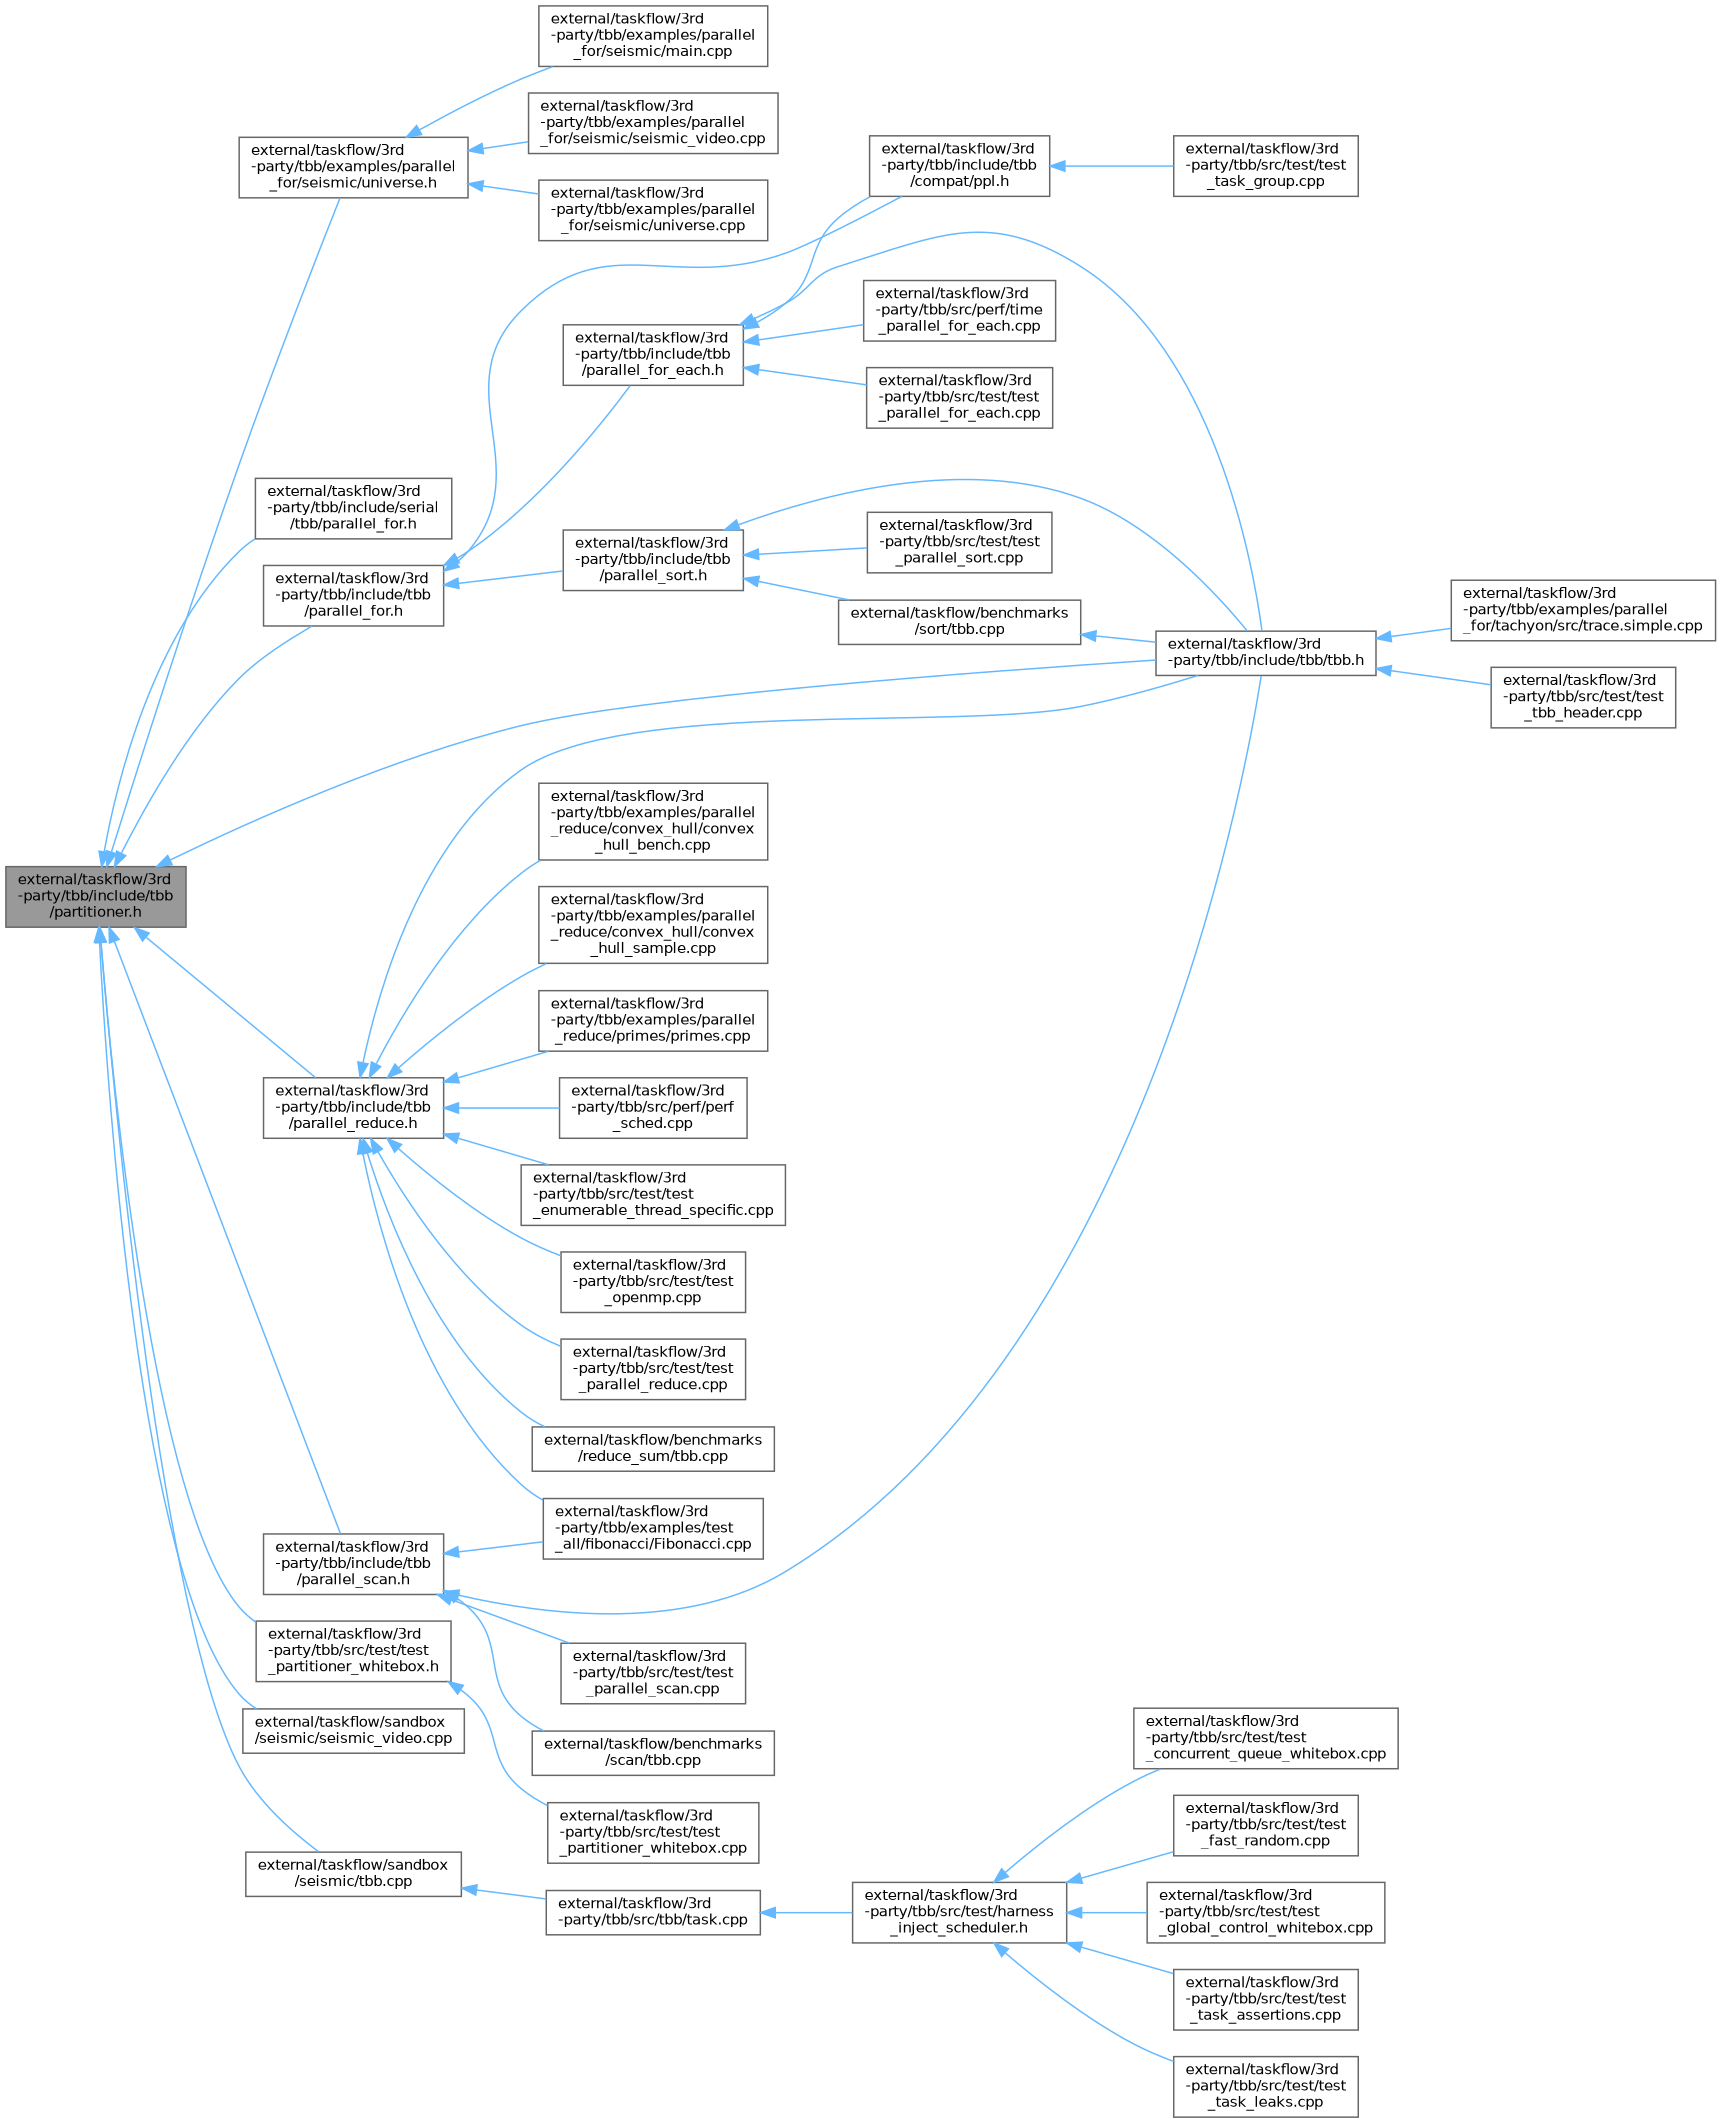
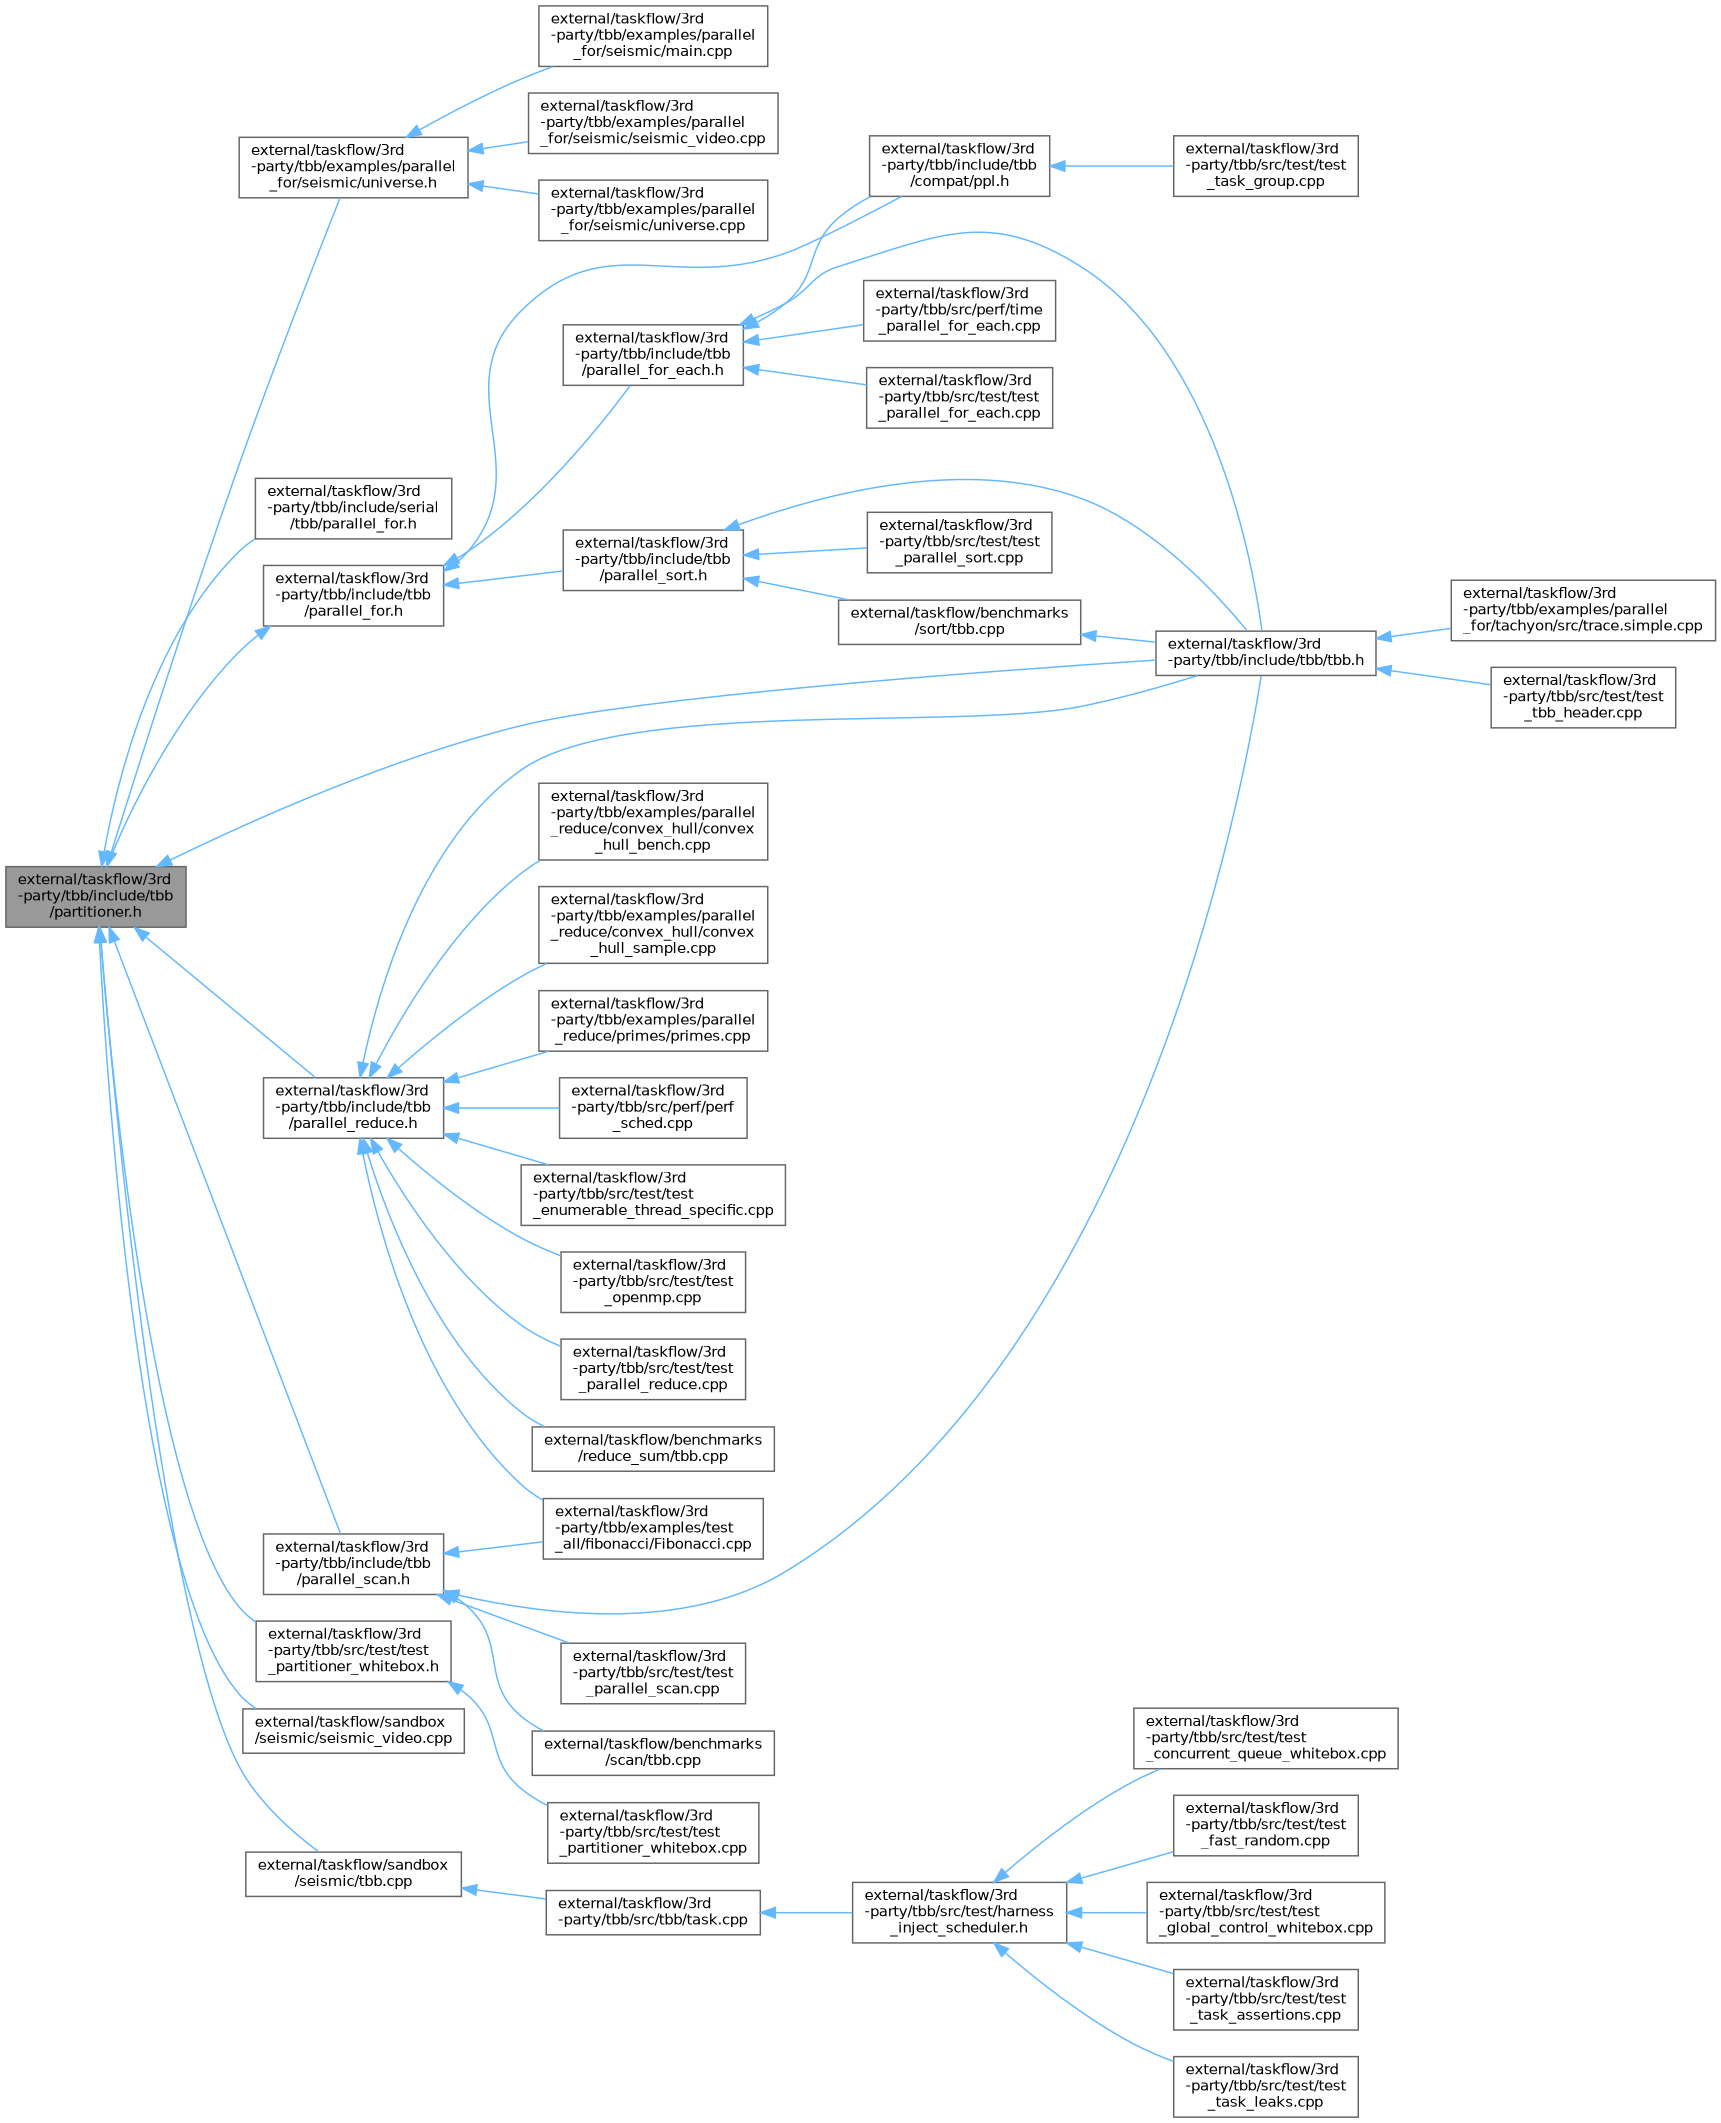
(200, 725) -> (170, 742)
